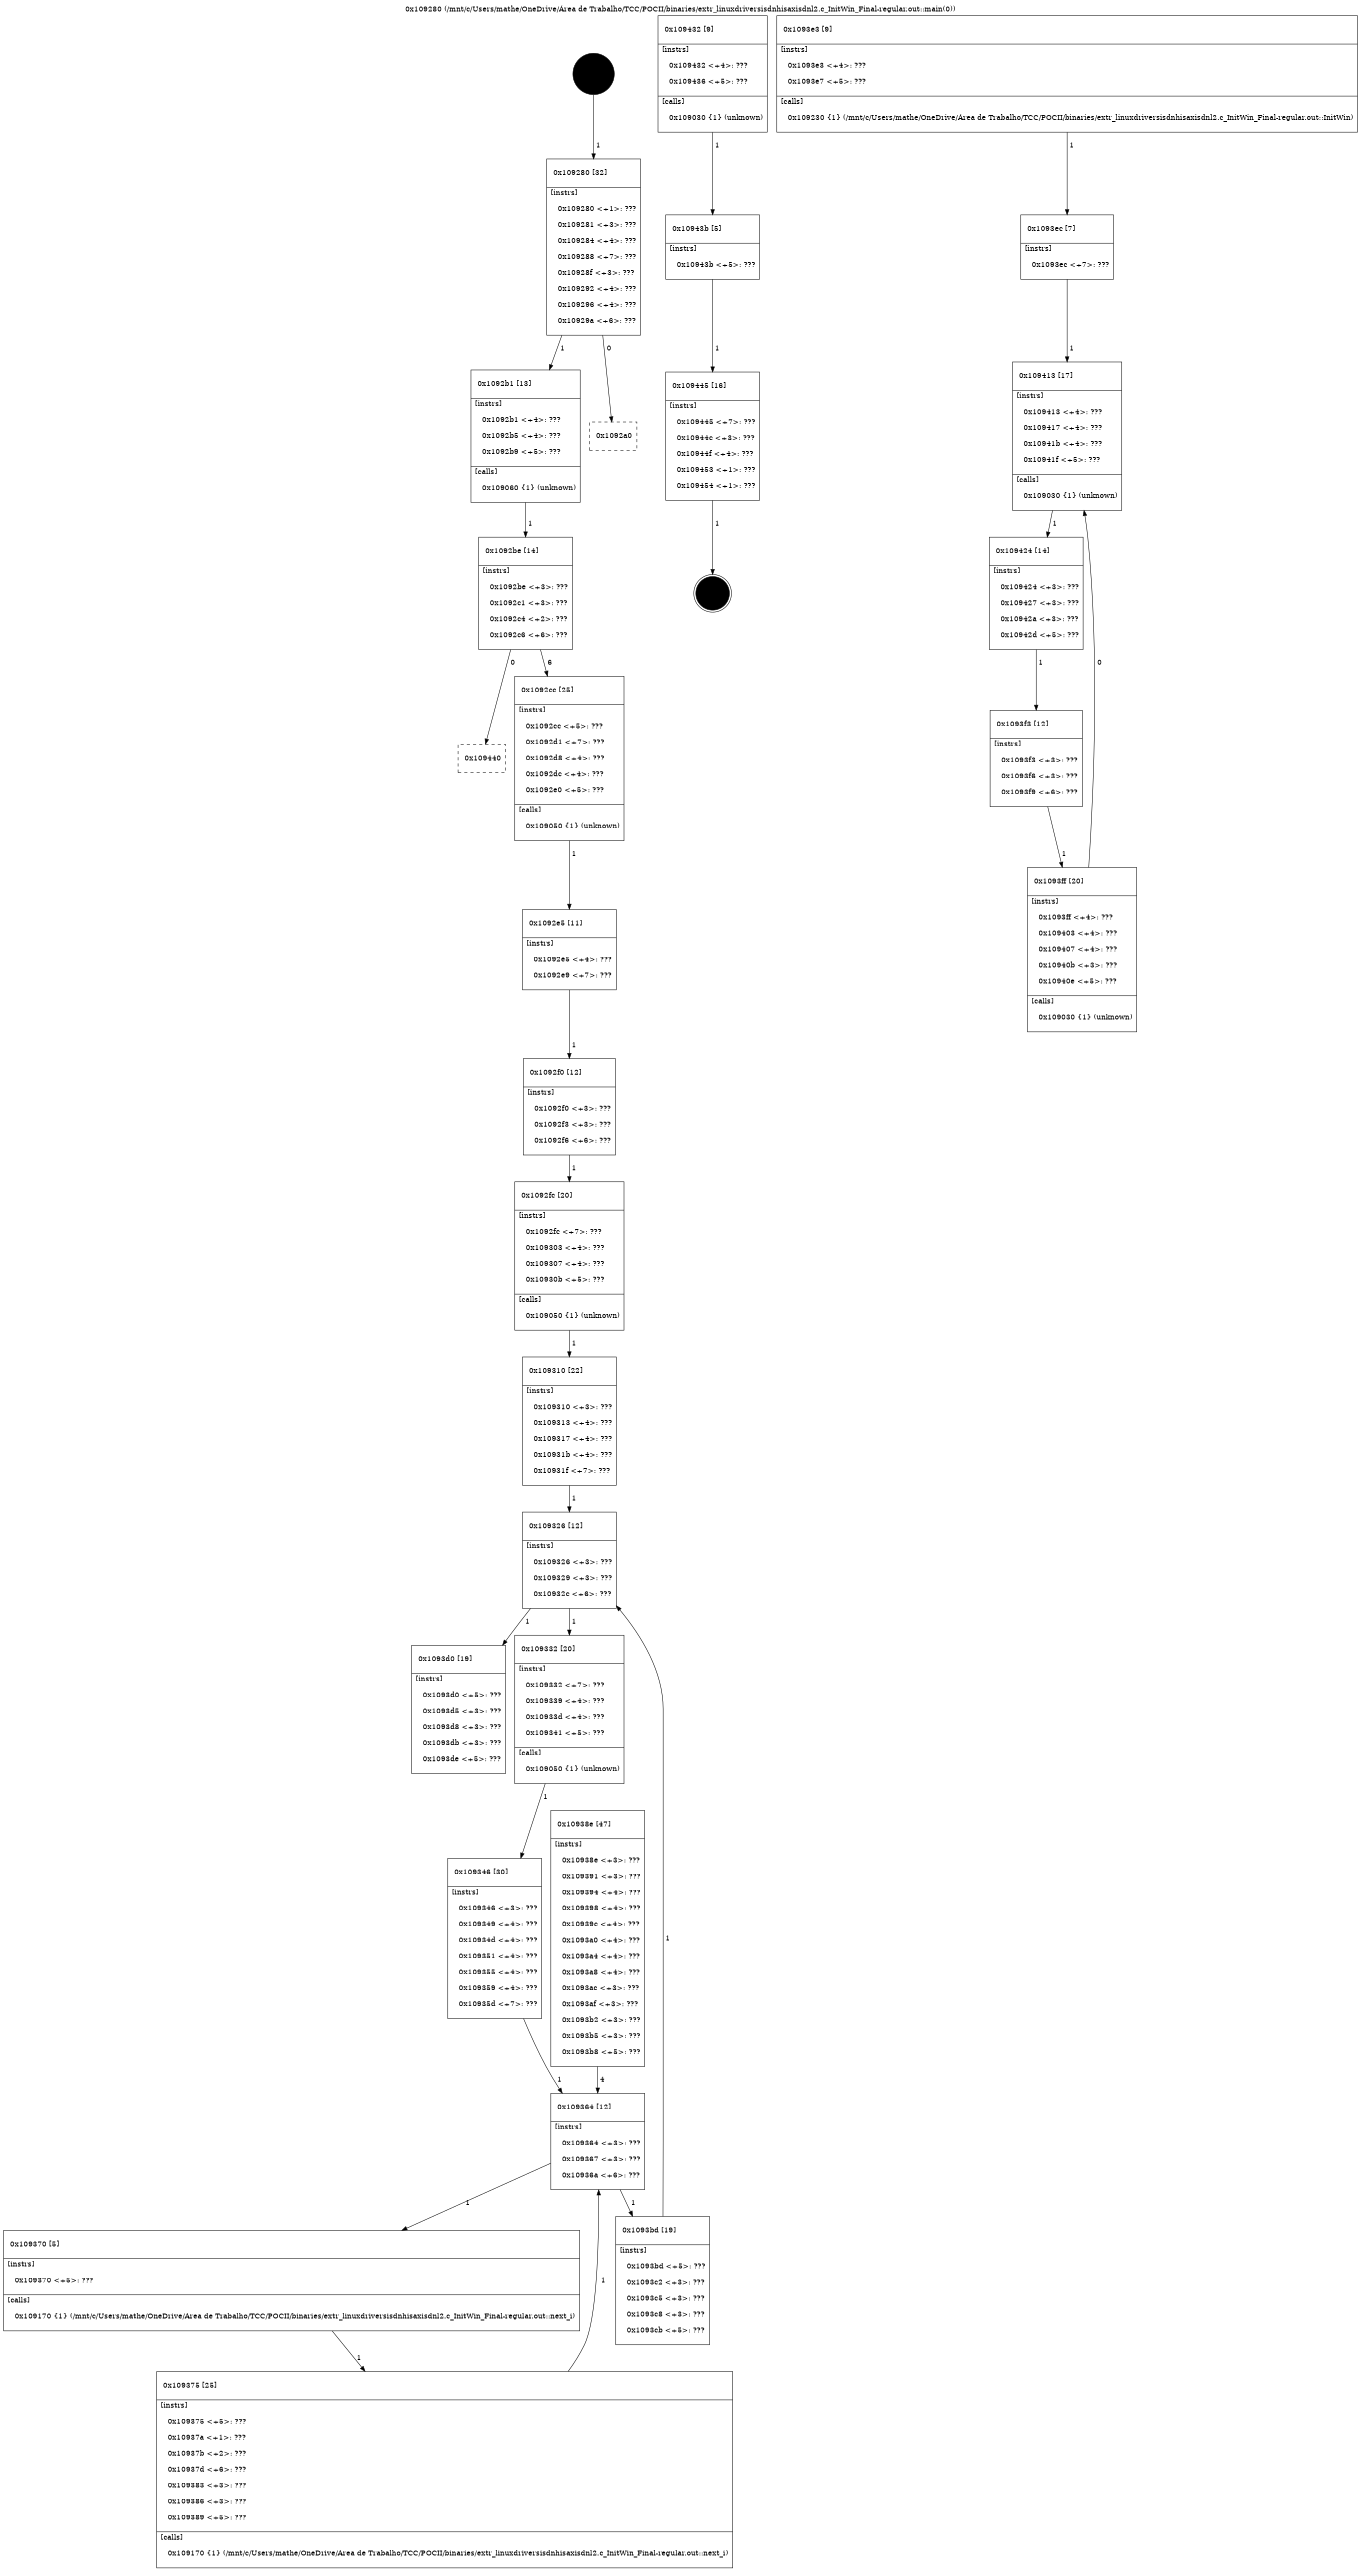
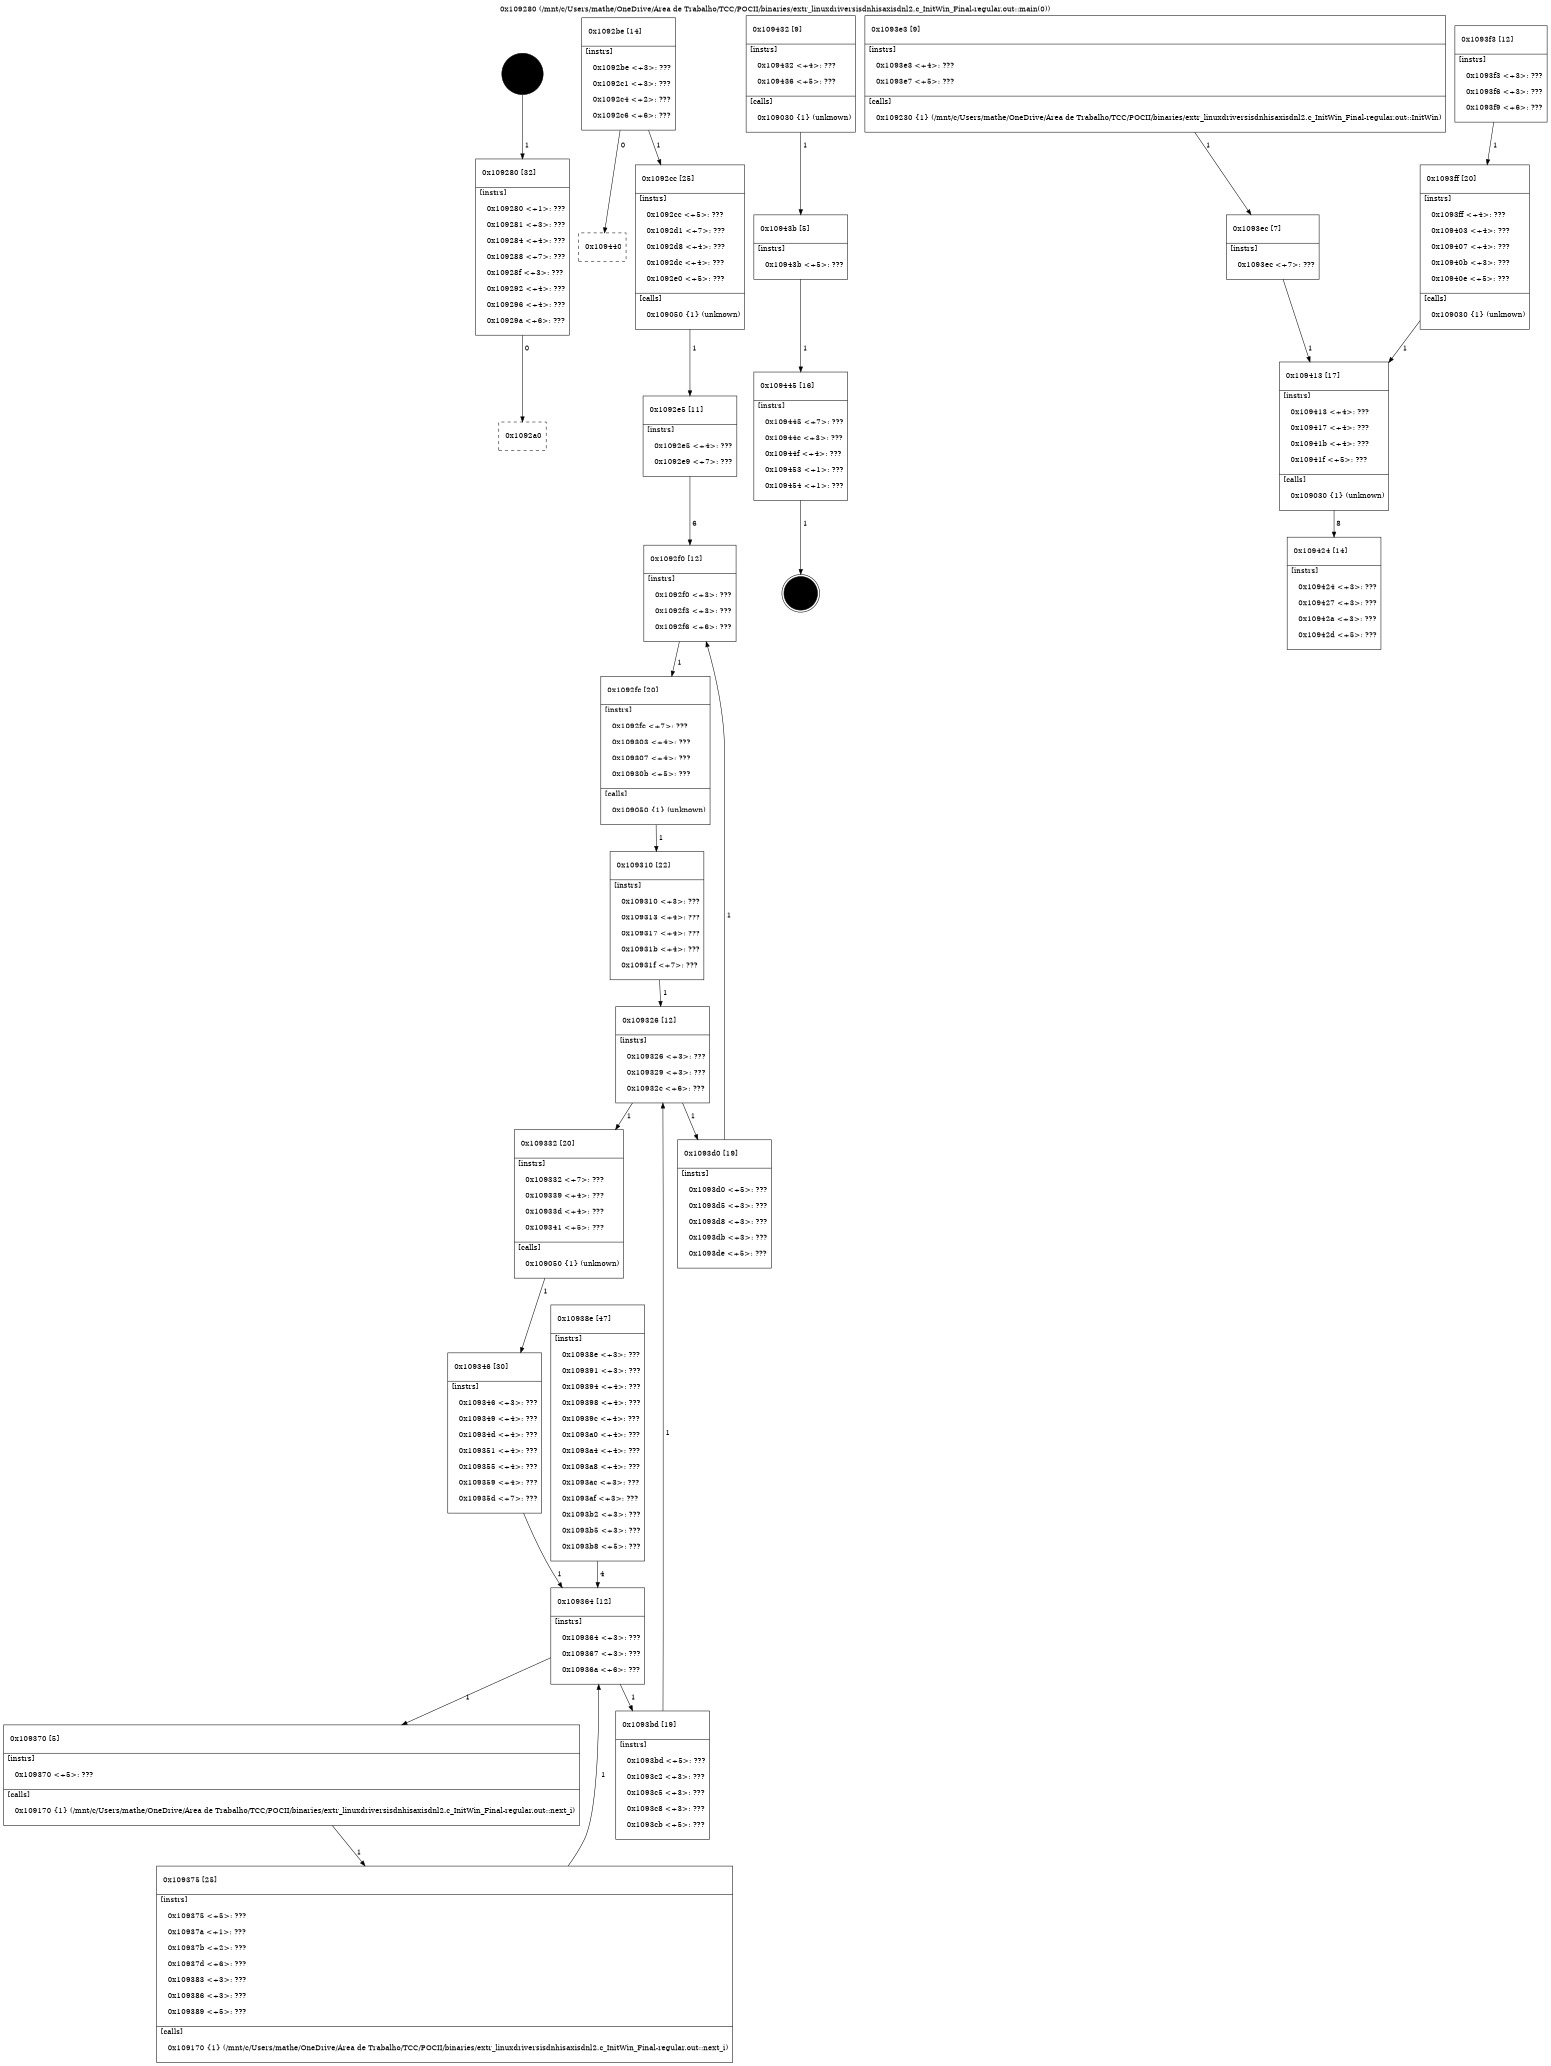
(526, 436) -> none
(1054, 524) -> (1338, 524)
(549, 663) -> (657, 146)
(1099, 663) -> (1404, 349)
(1036, 677) -> none
none -> (724, 892)
(573, 1045) -> (694, 524)
